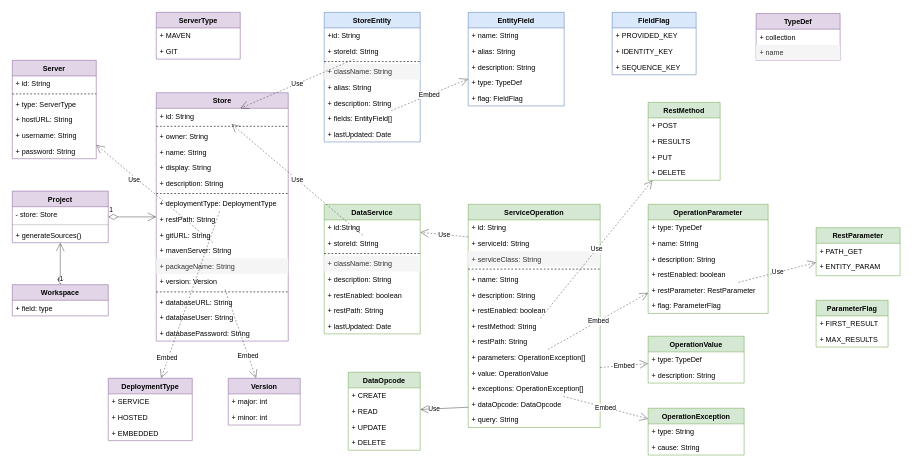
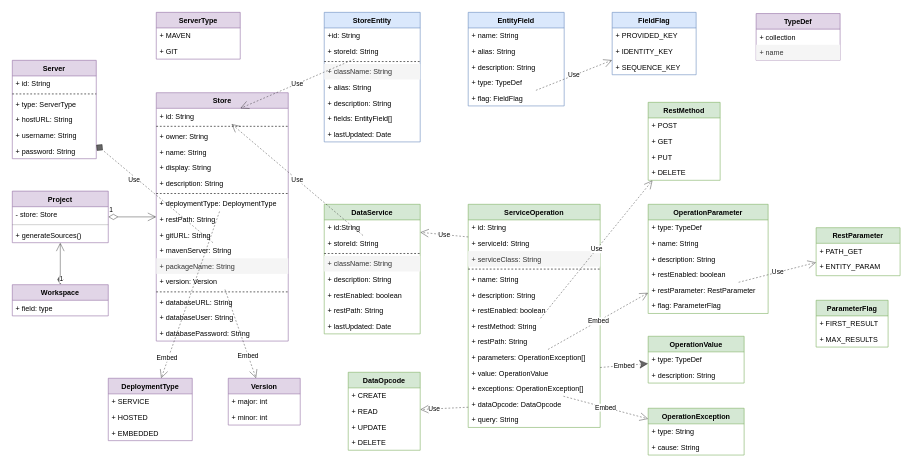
none -> (591, 68)
(431, 94) -> none
(669, 142) -> (661, 142)
(101, 149) -> (103, 151)
(642, 364) -> (640, 364)
(452, 408) -> (452, 408)
